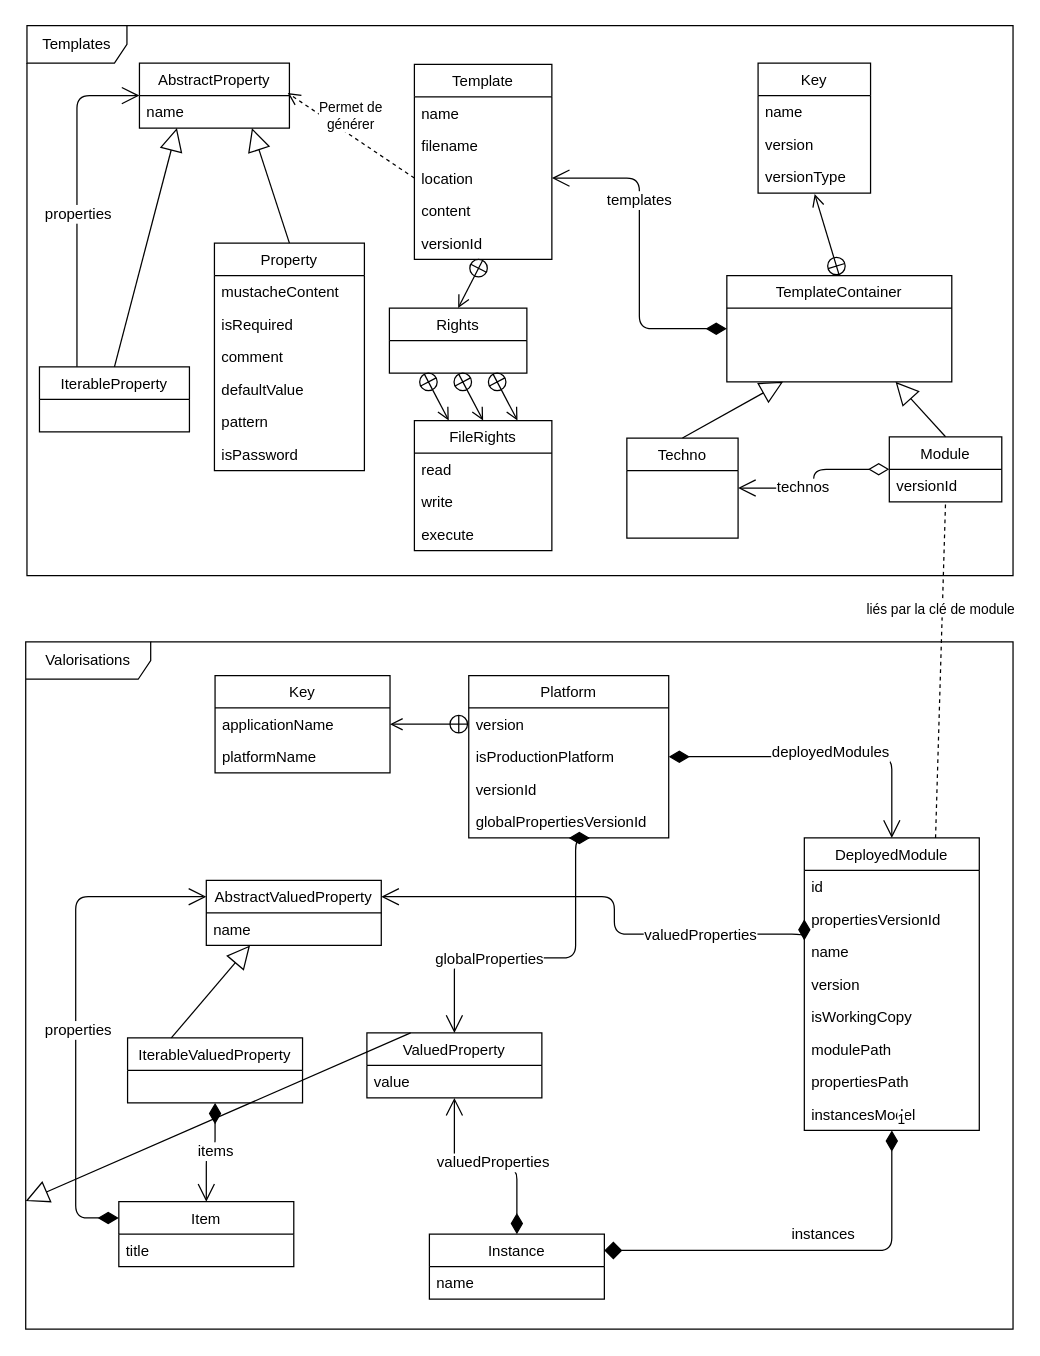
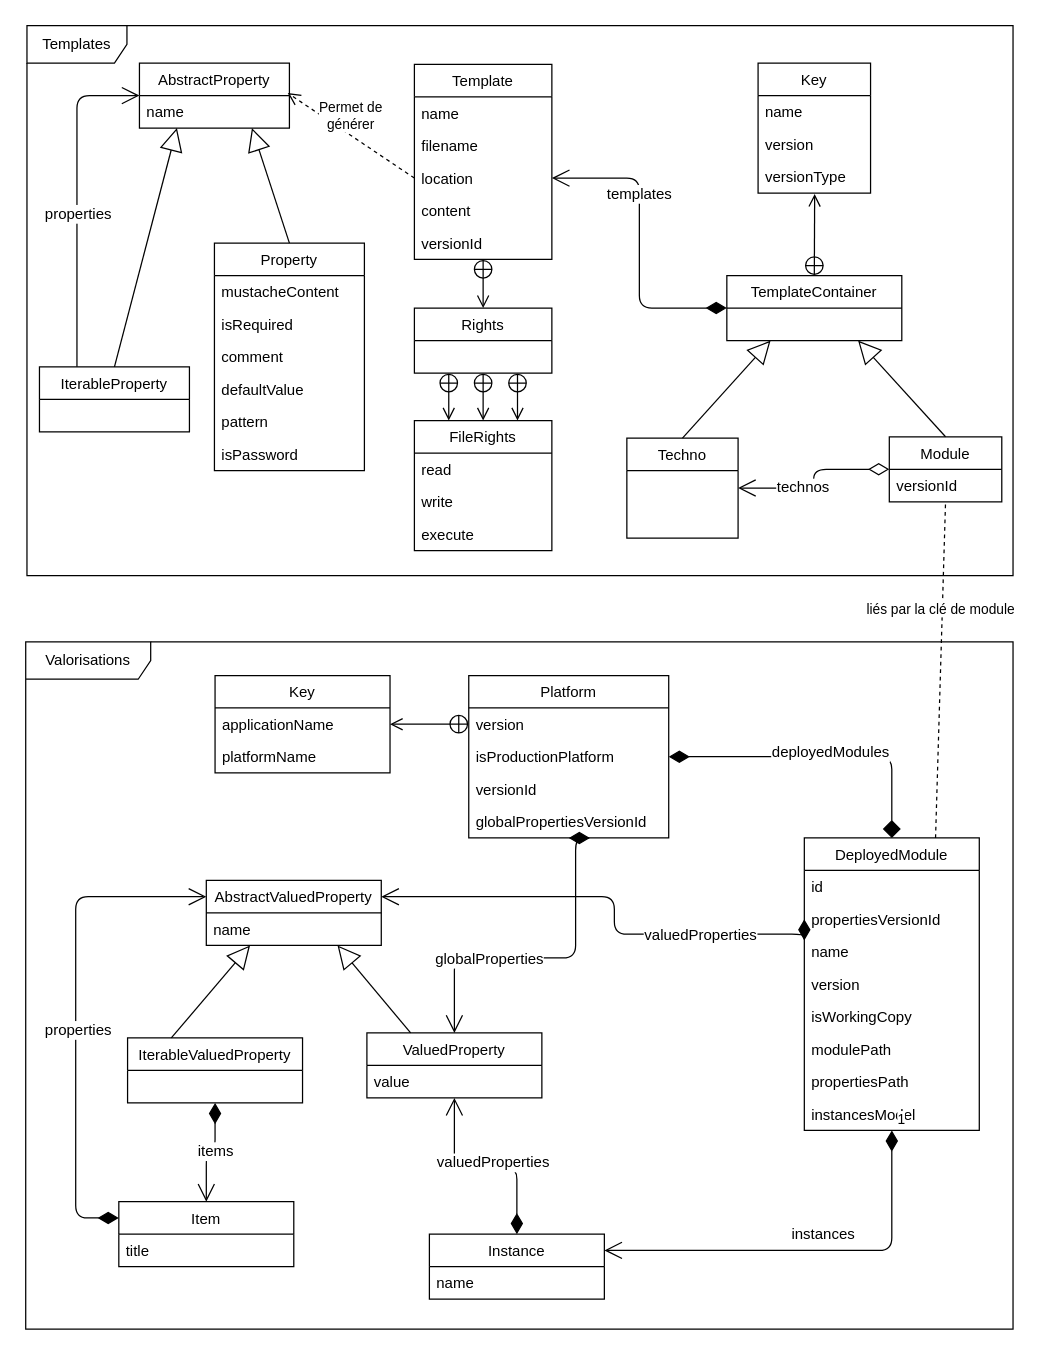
(839, 329) -> (814, 308)
(458, 341) -> (483, 341)
(892, 827) -> (892, 820)
(226, 1114) -> (380, 997)
(622, 1251) -> (615, 1251)
